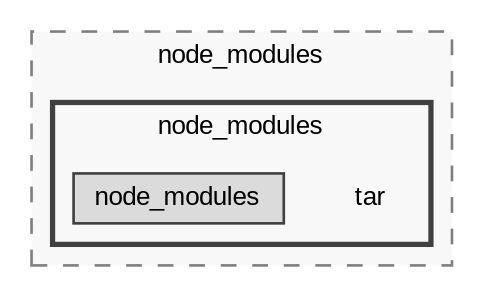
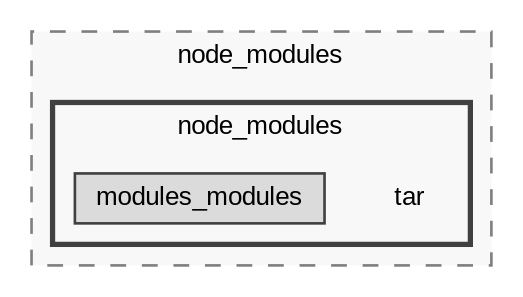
(179, 198) -> (200, 198)
